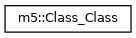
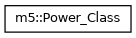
(68, 19) -> (68, 19)
